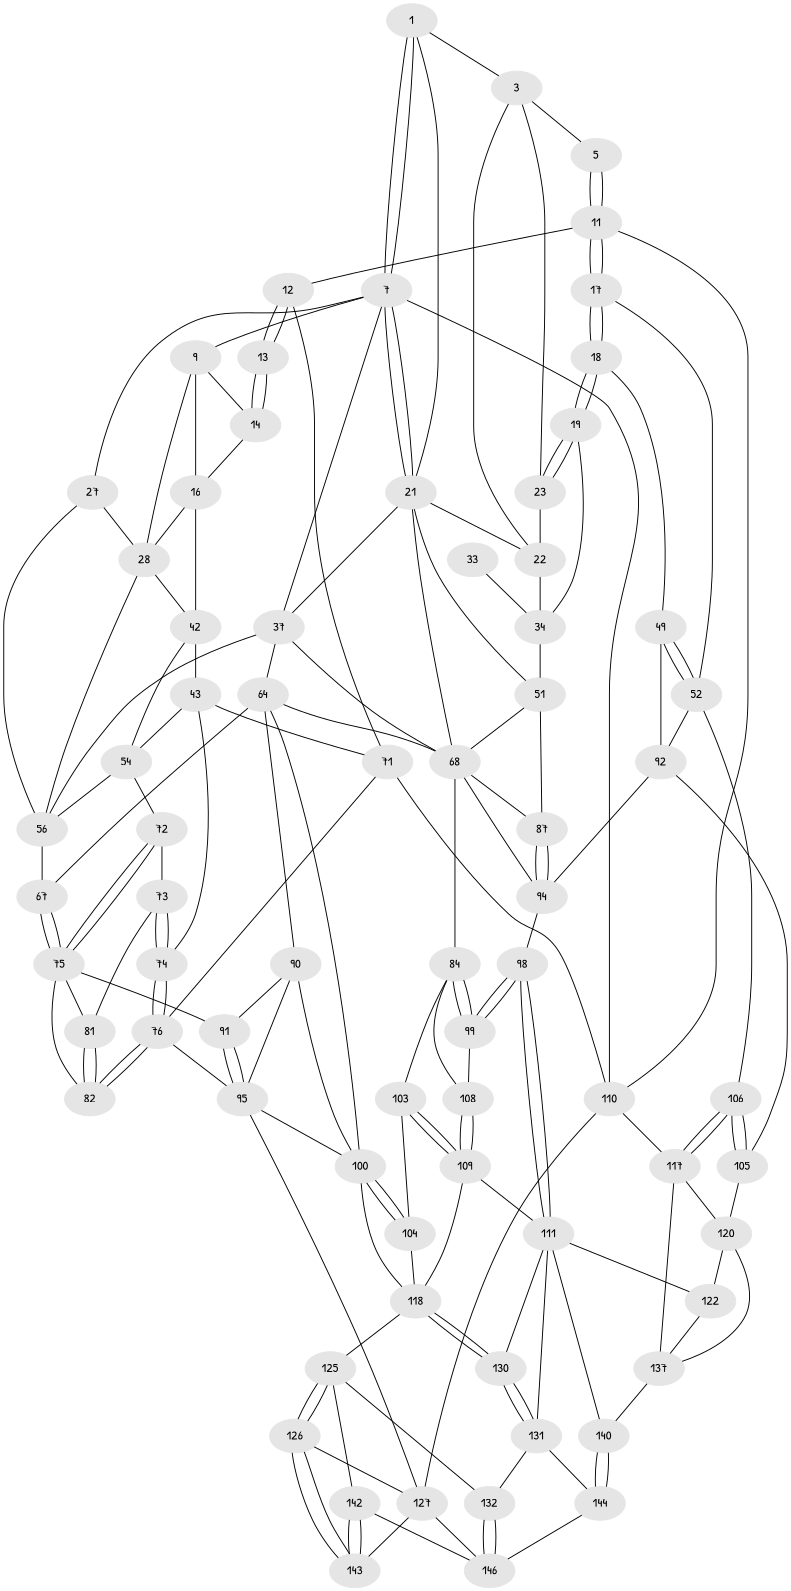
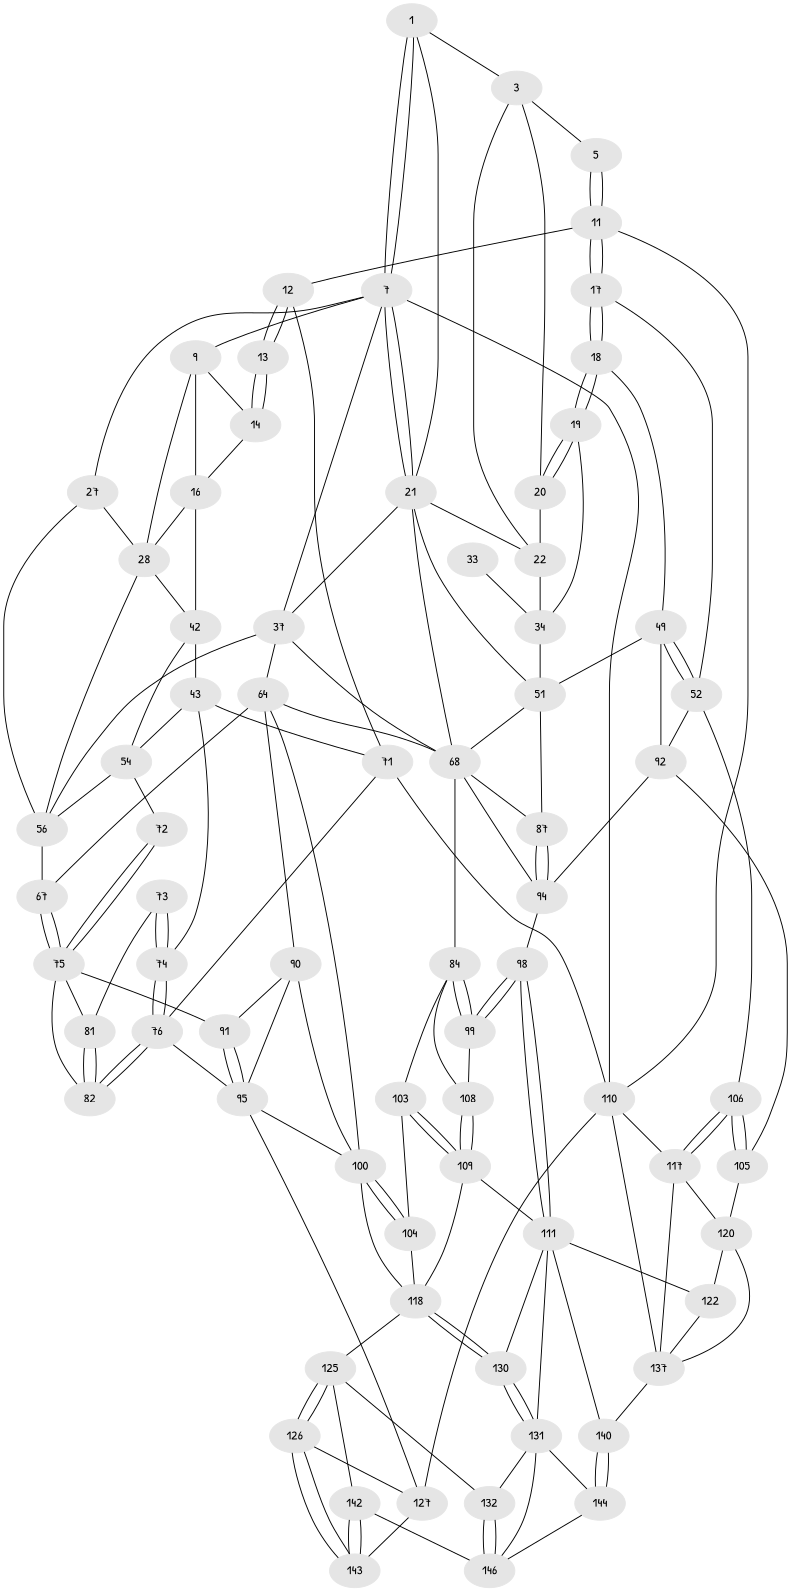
(540, 492) -> (540, 492)
none -> (600, 661)
(162, 863) -> none
none -> (634, 1234)
(456, 1537) -> (528, 1507)
